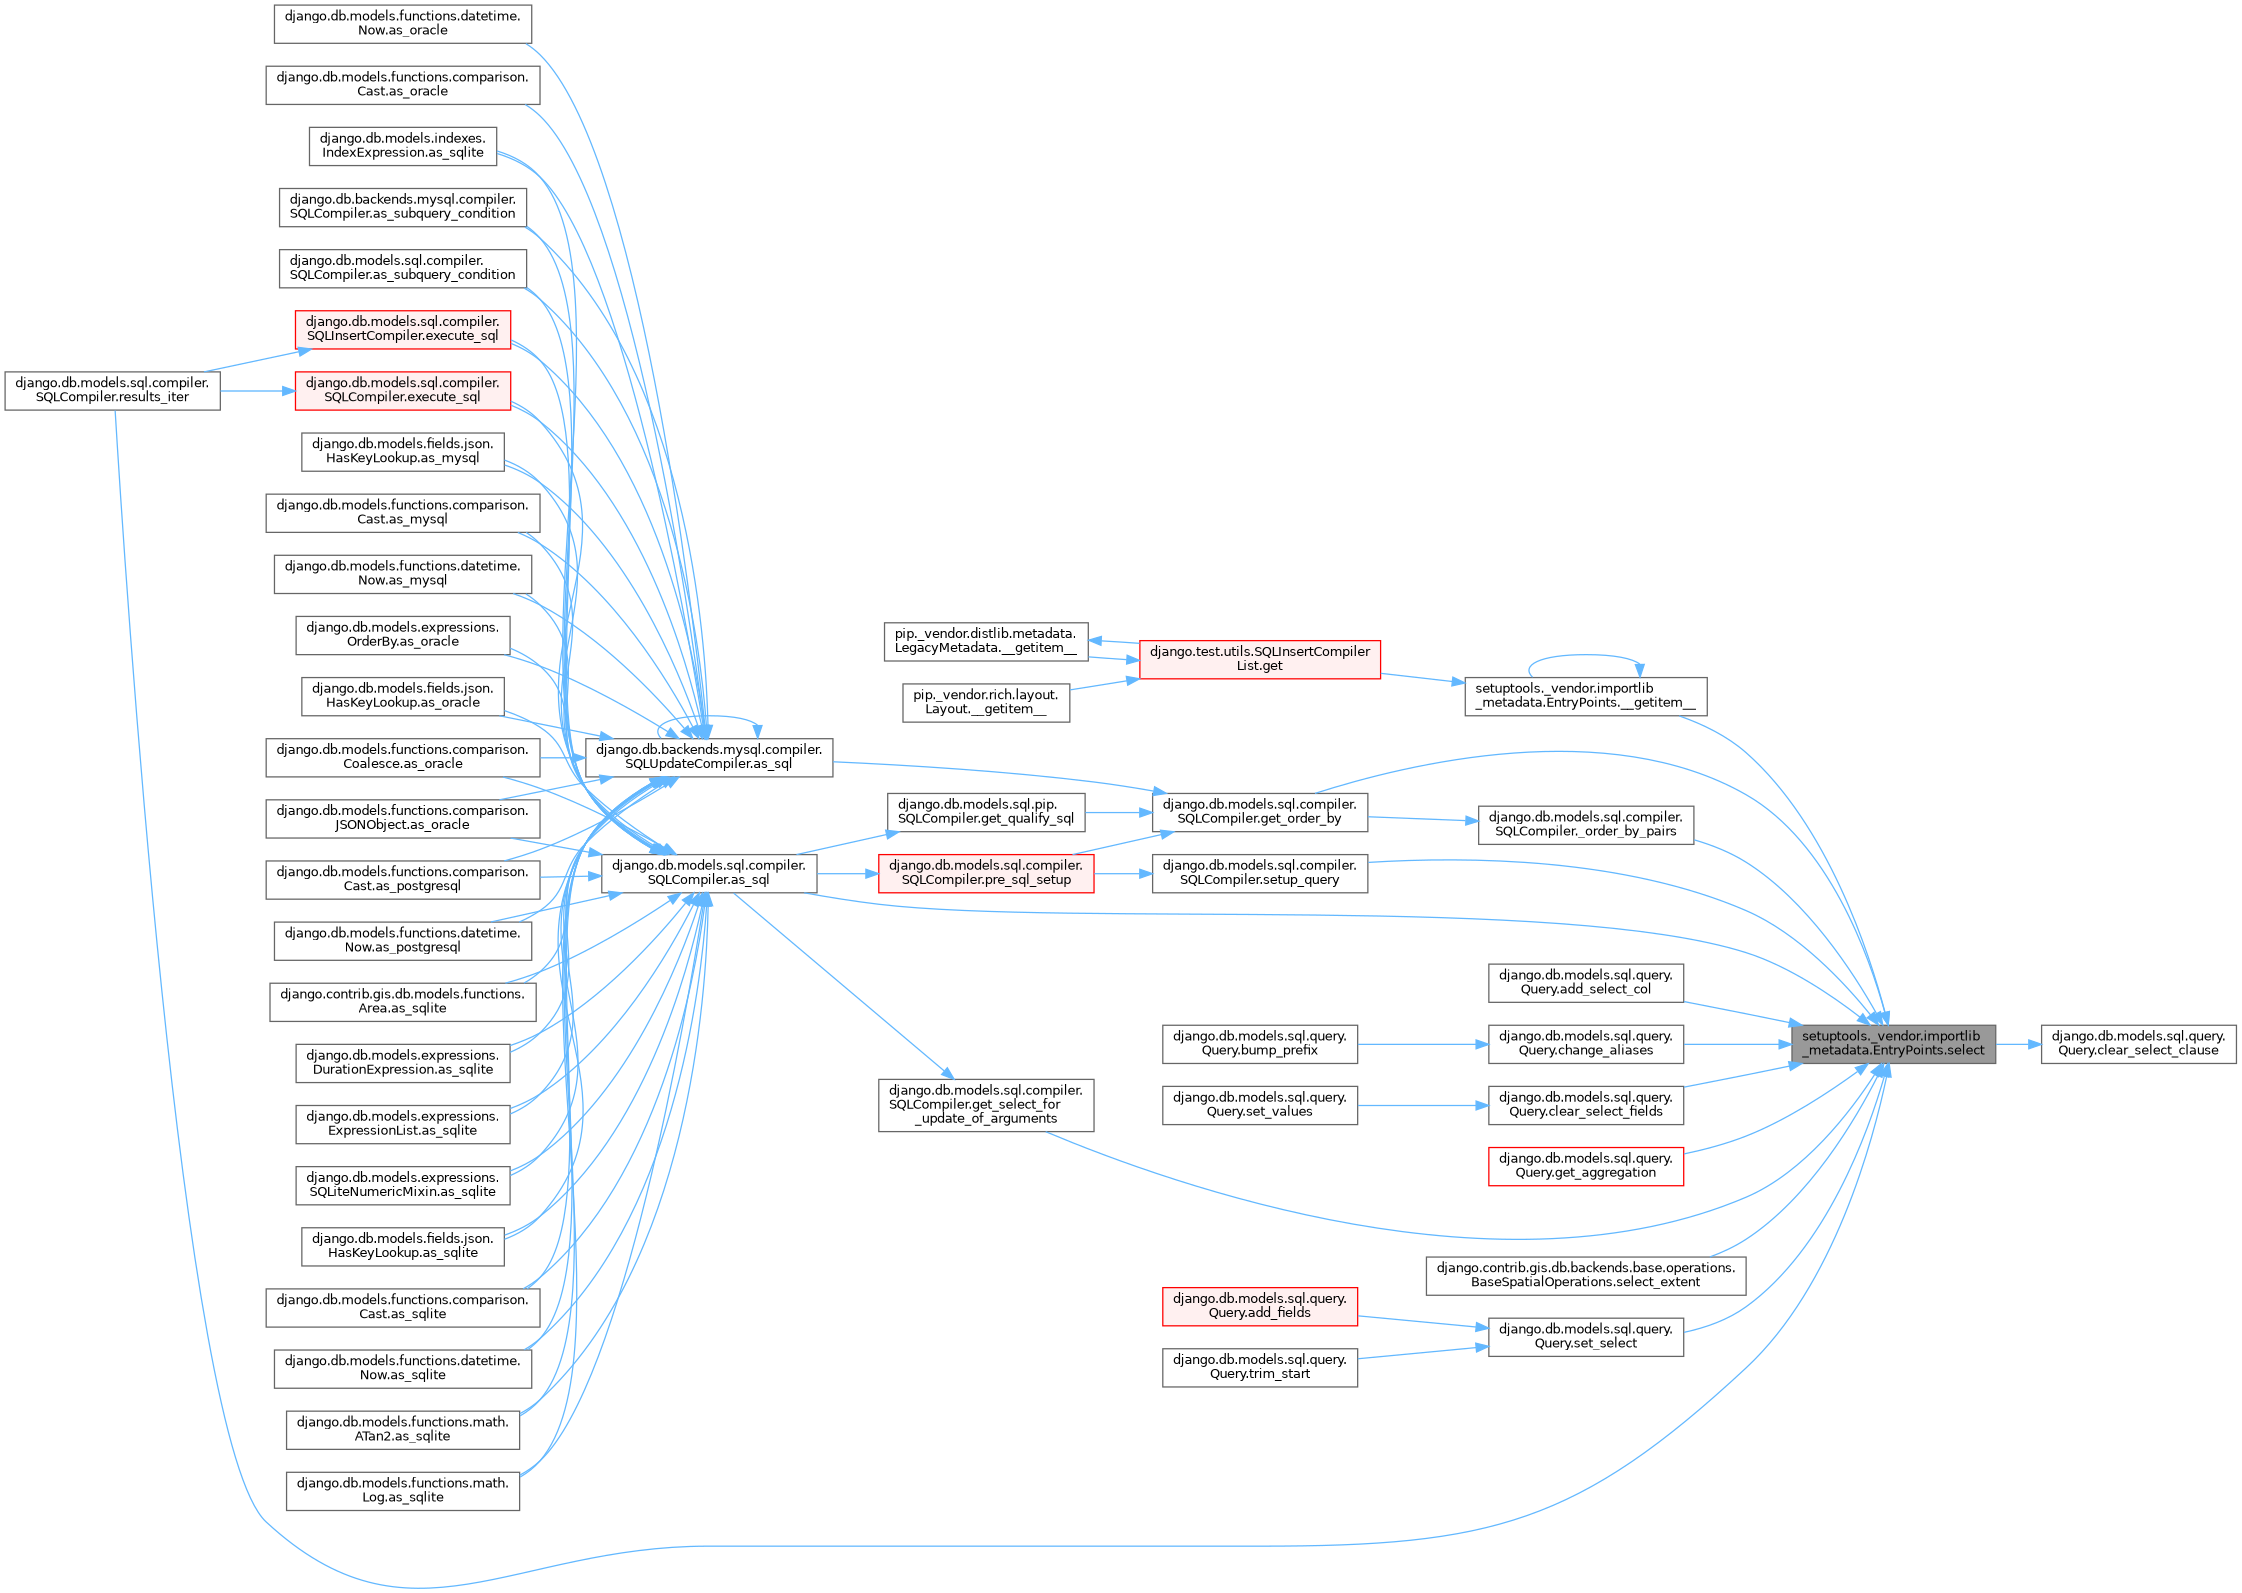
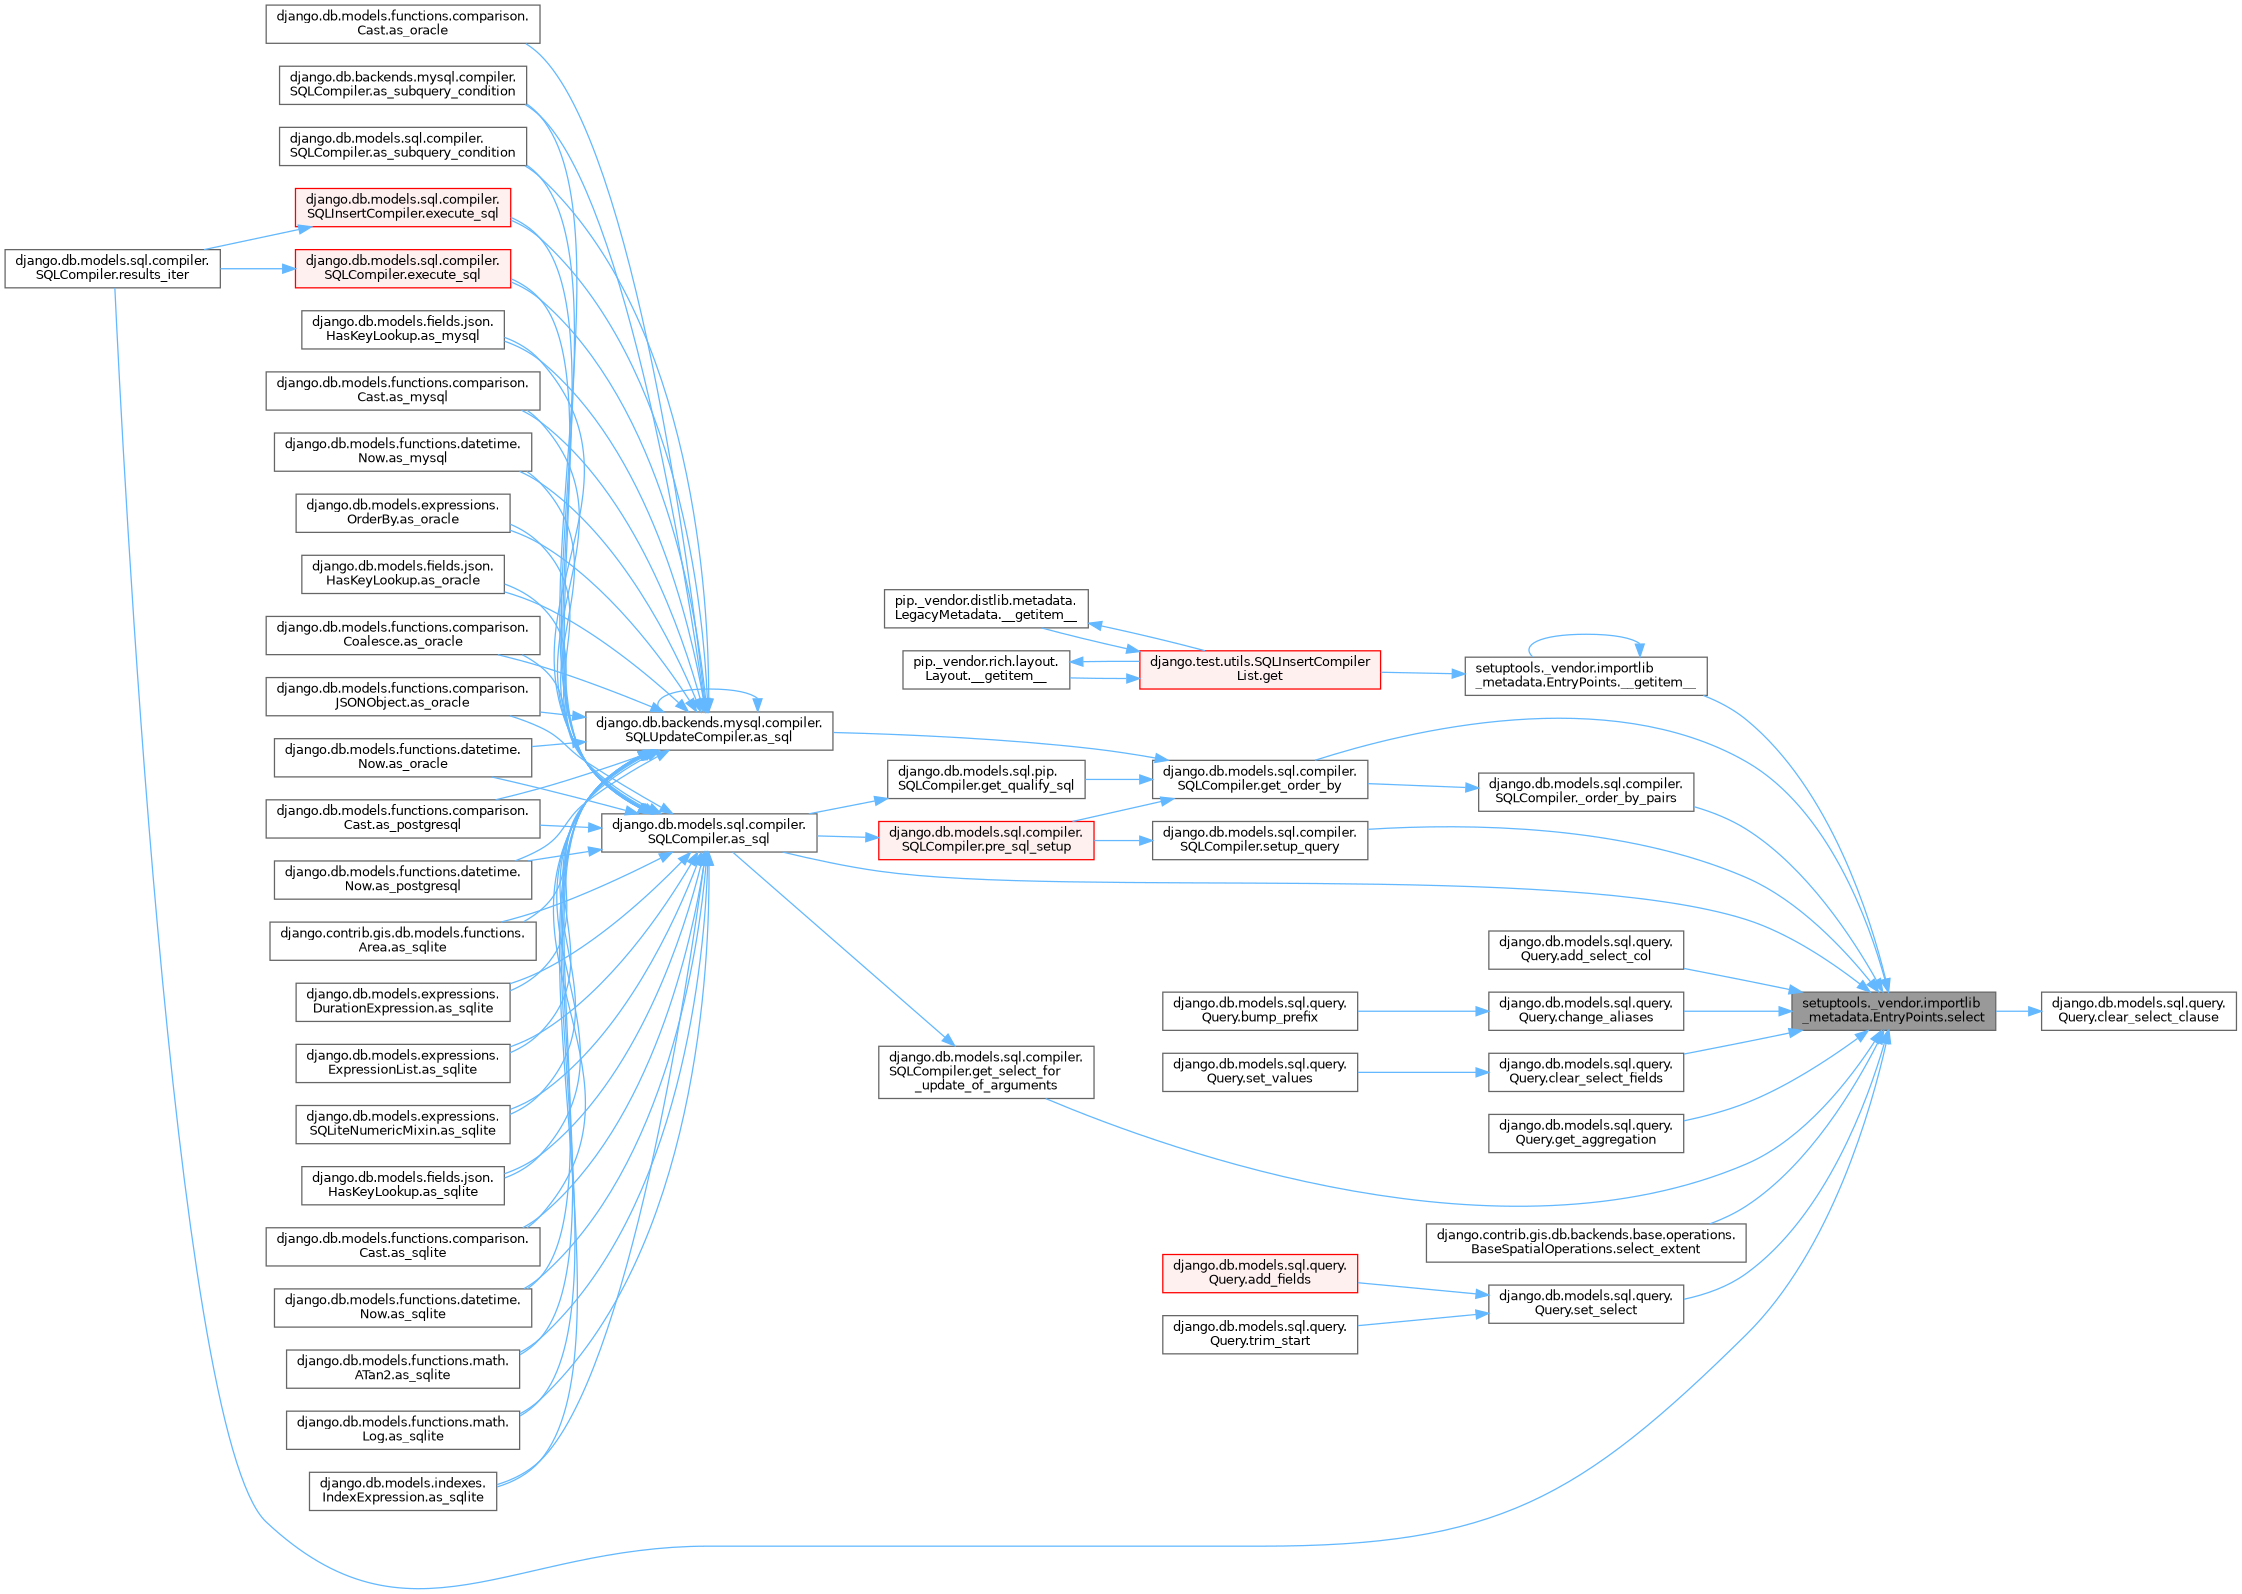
none -> (1111, 661)
none -> (559, 793)
(1586, 1167) -> (1586, 1134)
